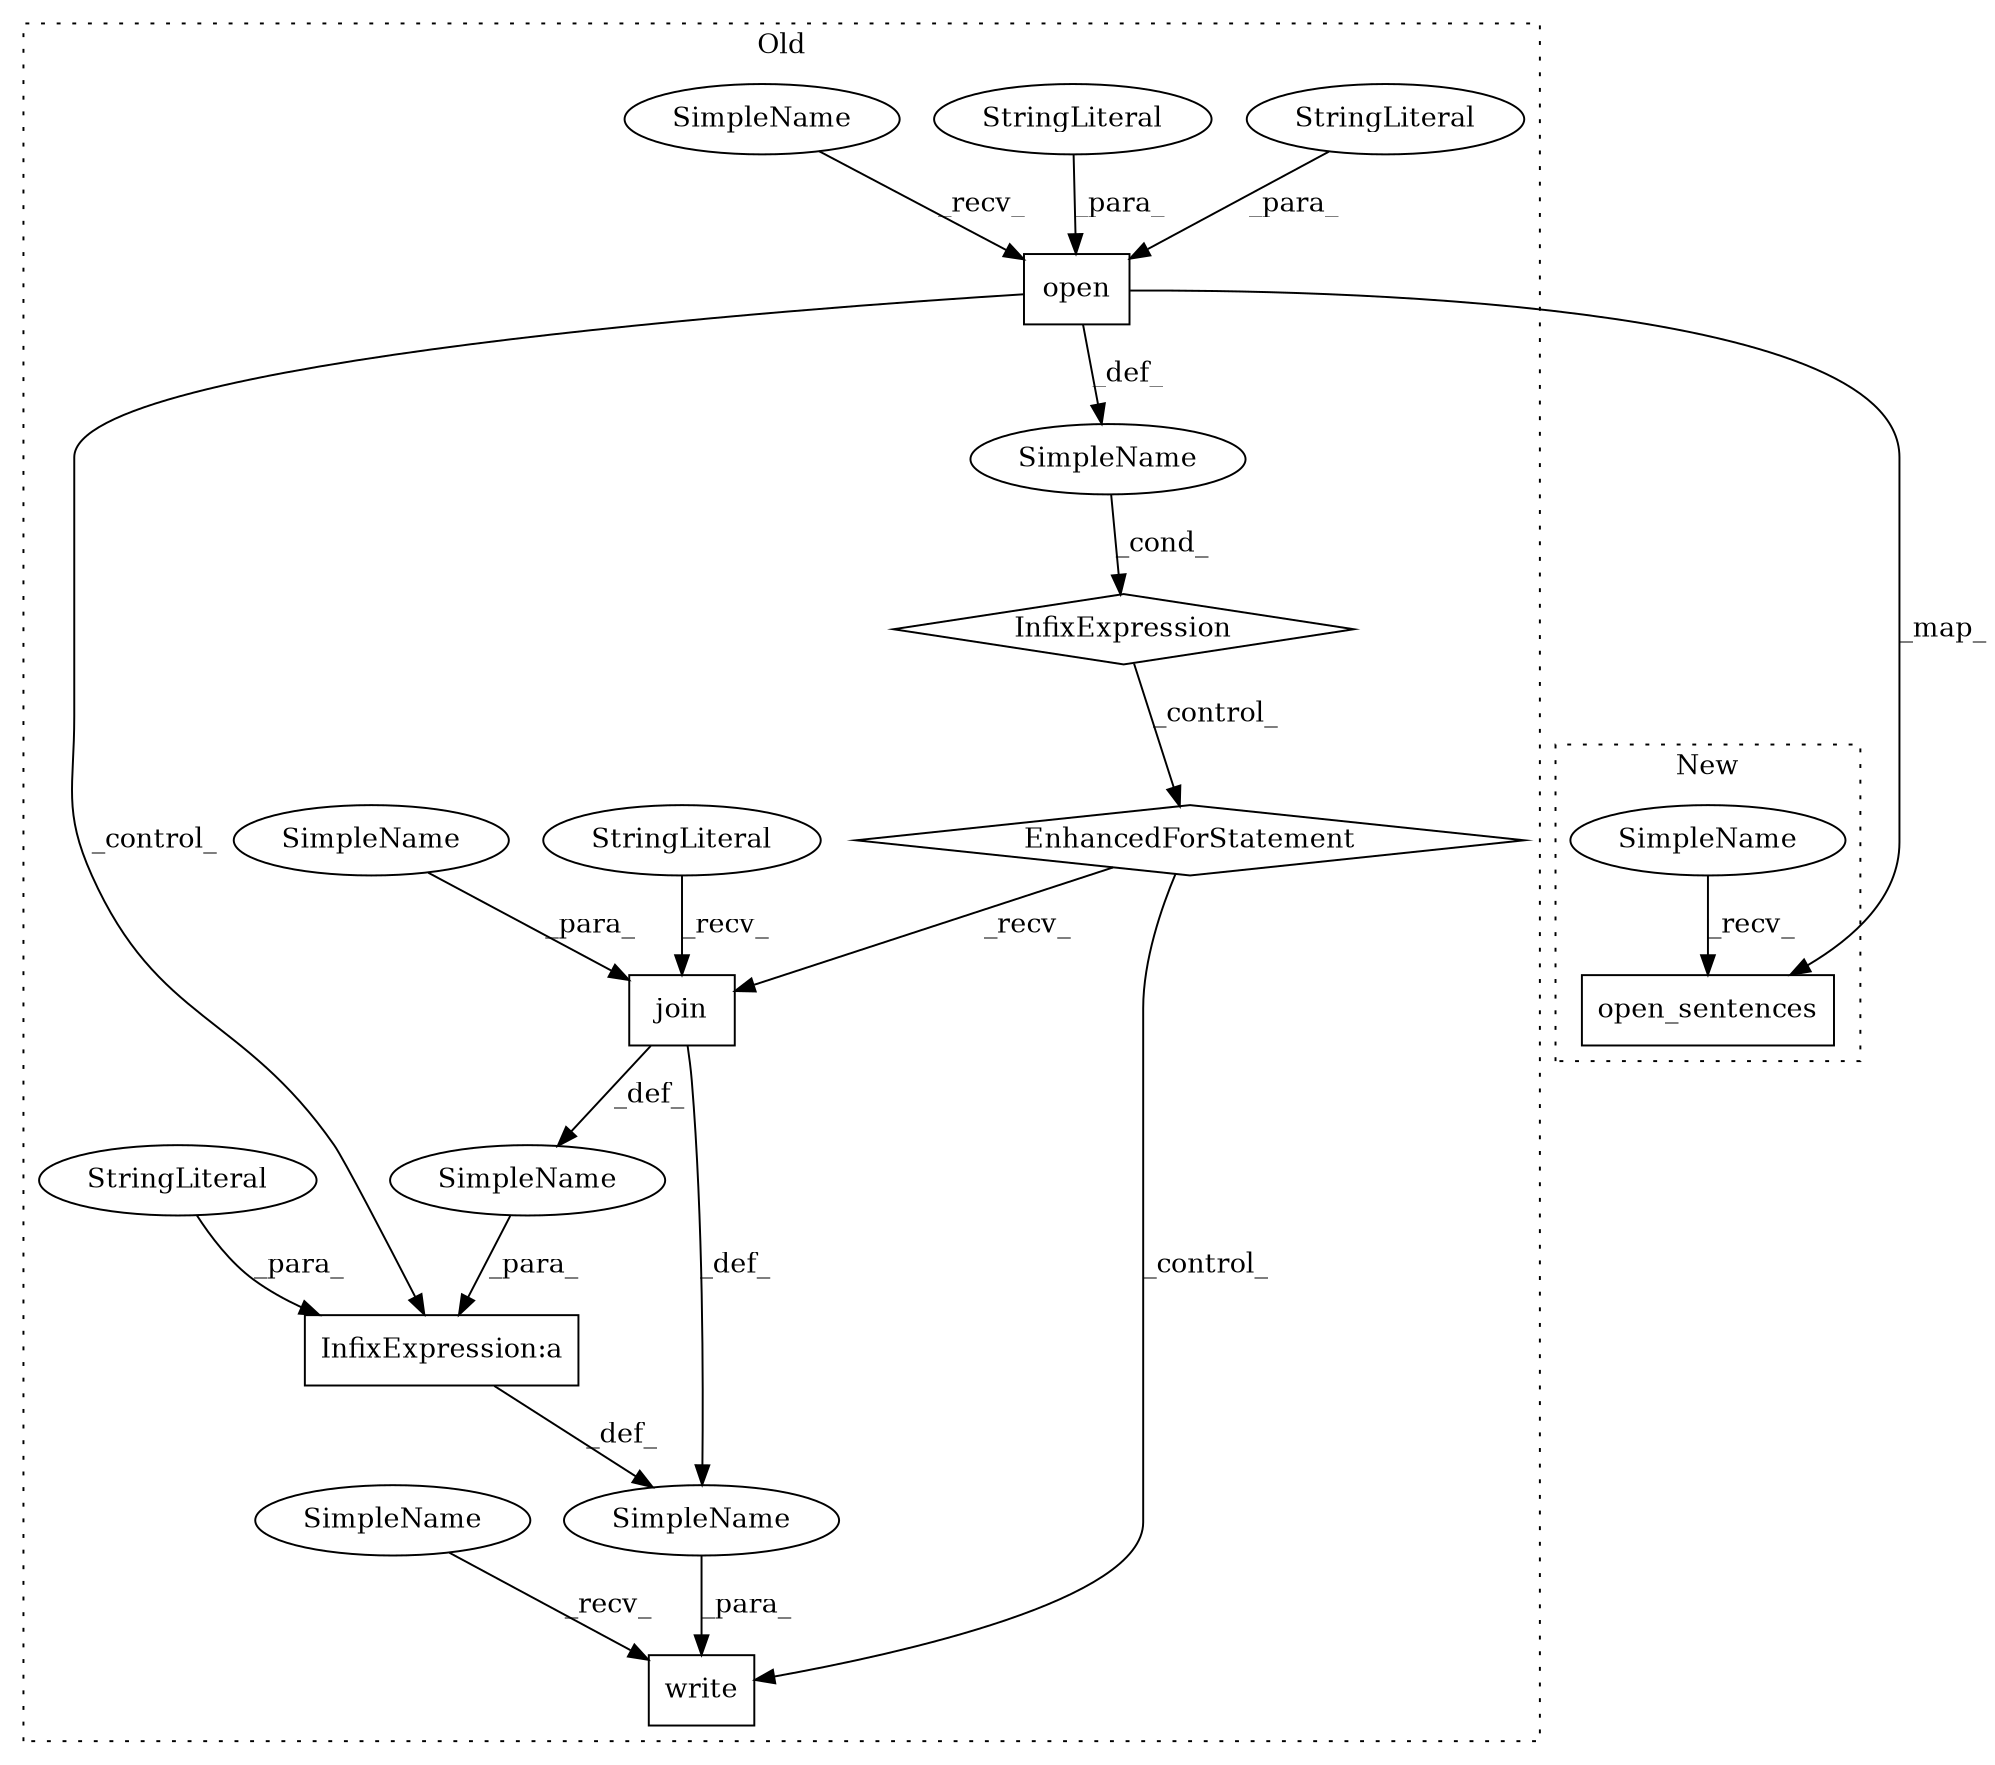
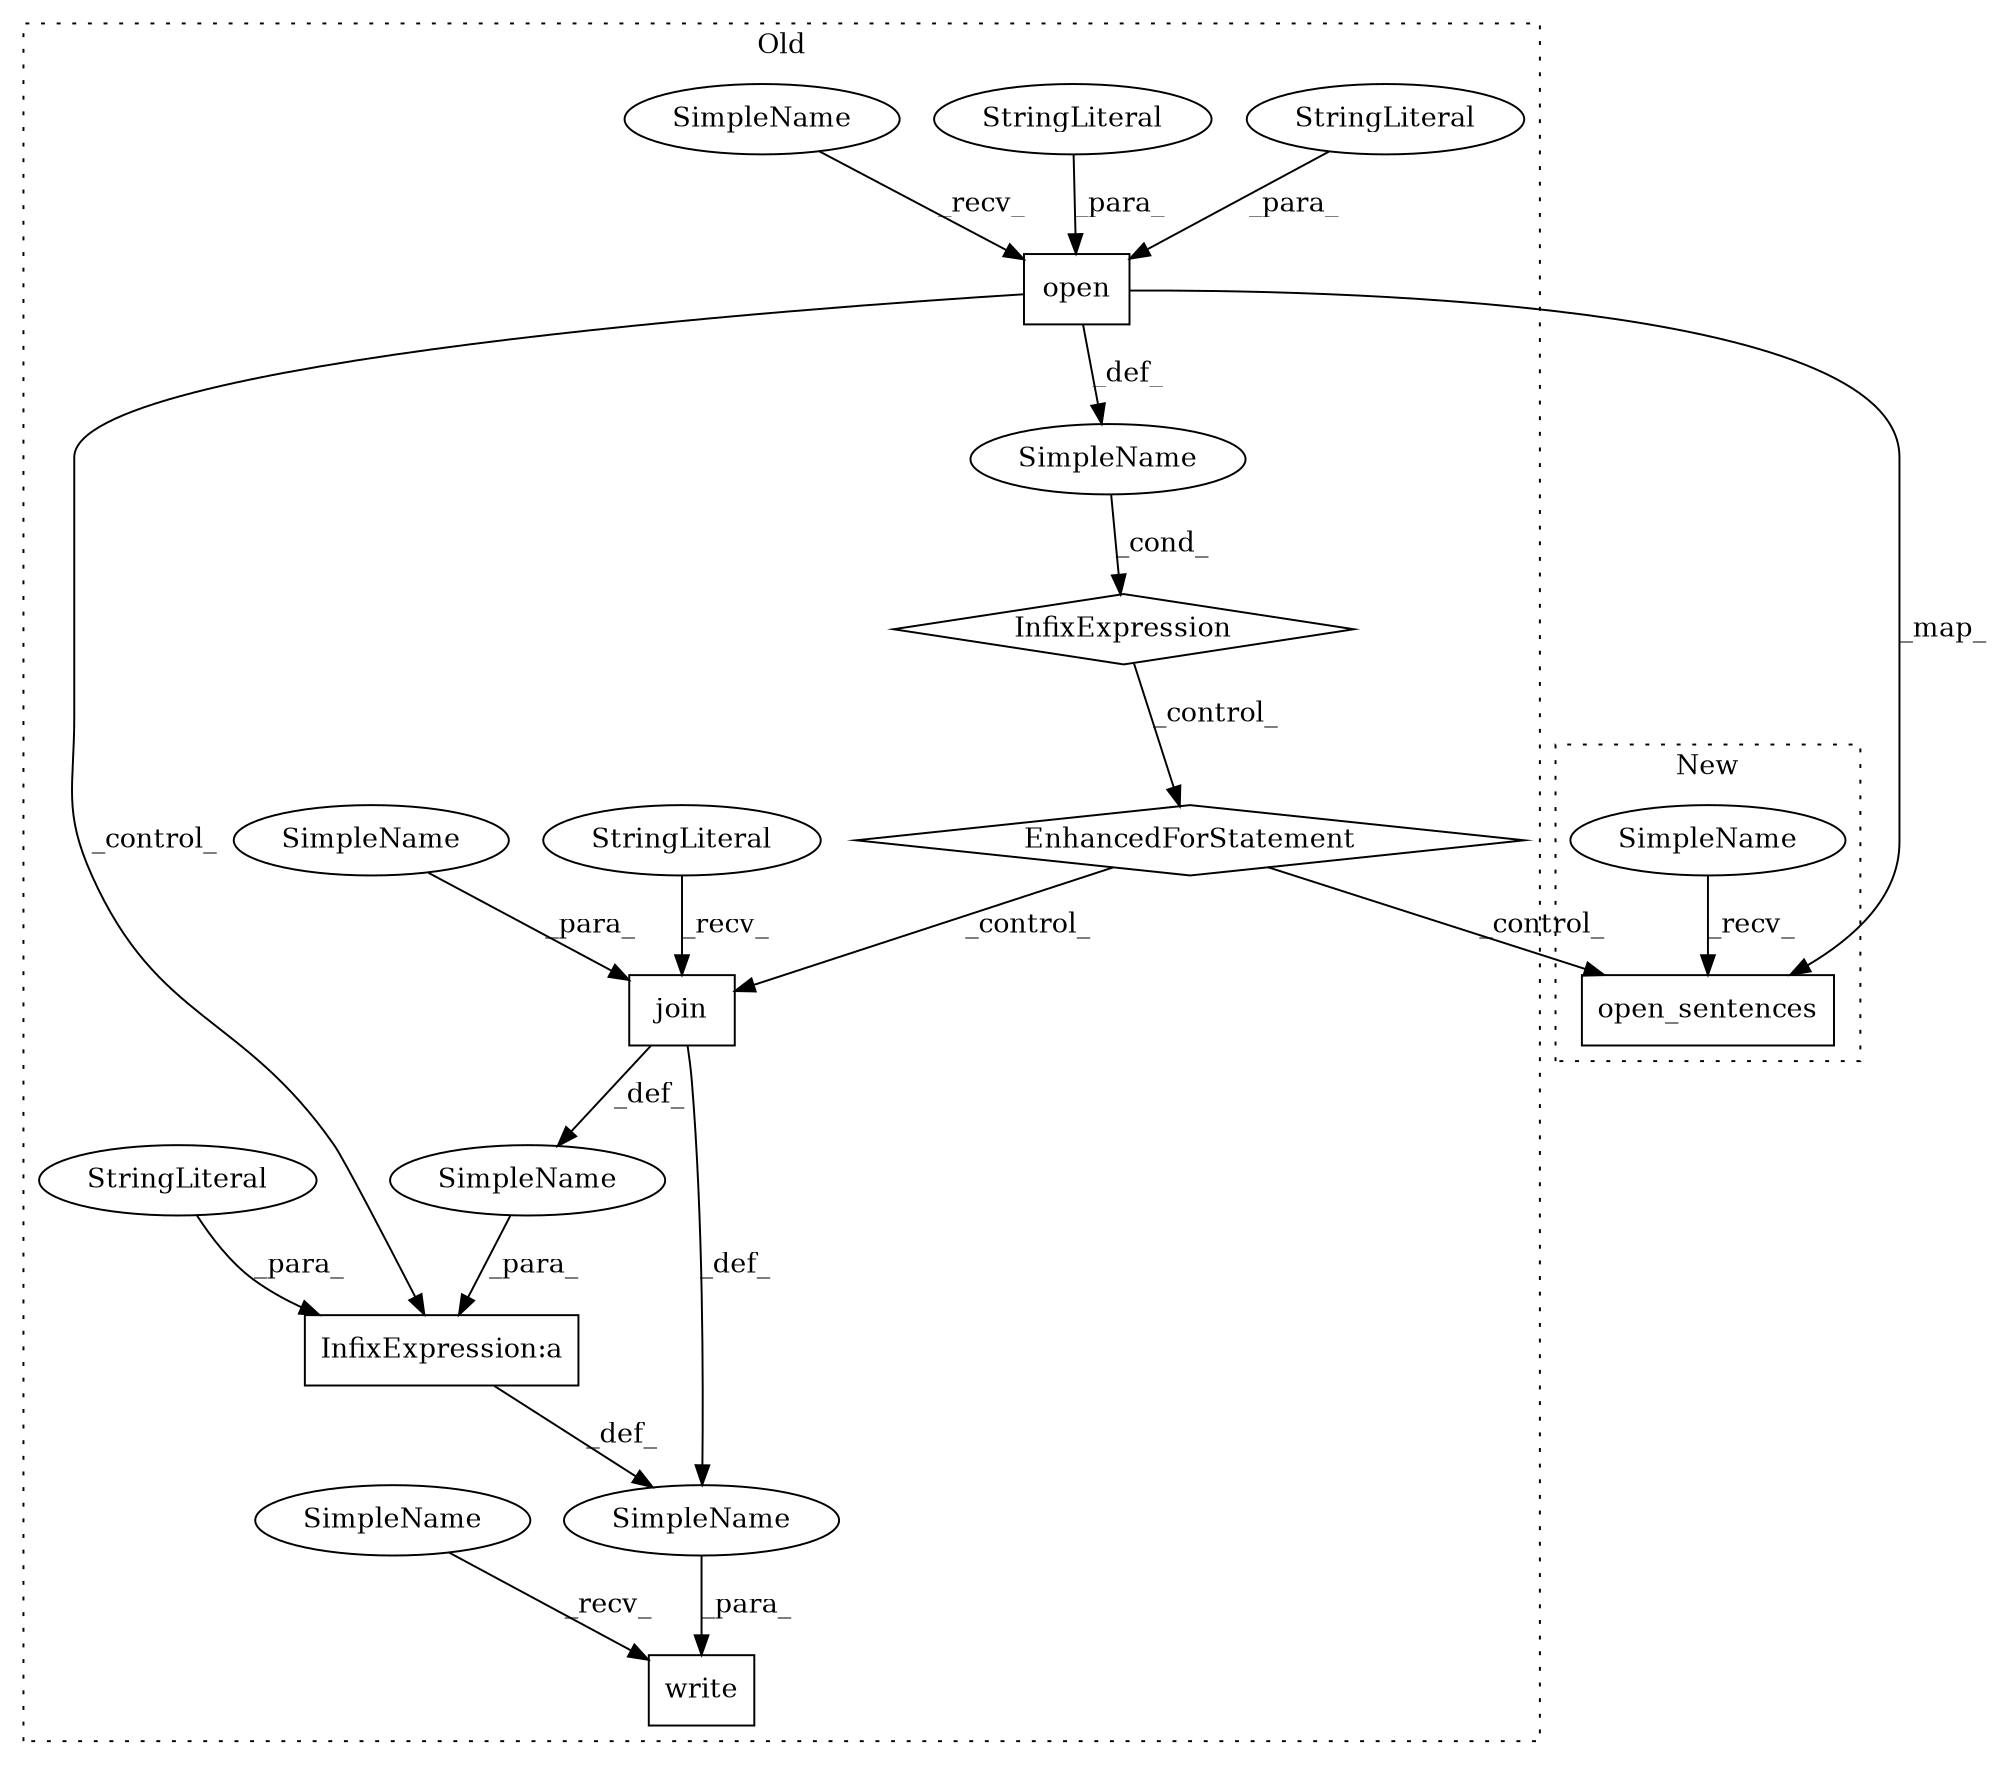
(1028, 925) -> (1028, 925)
(1143, 1403) -> (1427, 918)
